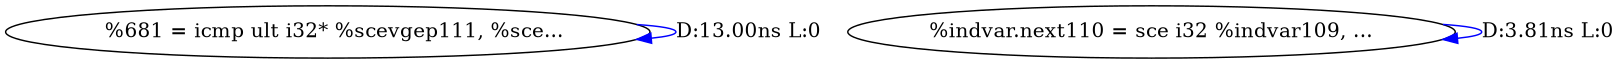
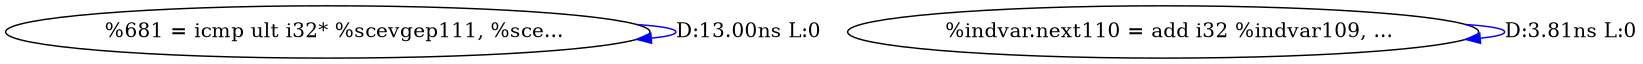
(1152, 32) -> (1163, 32)
